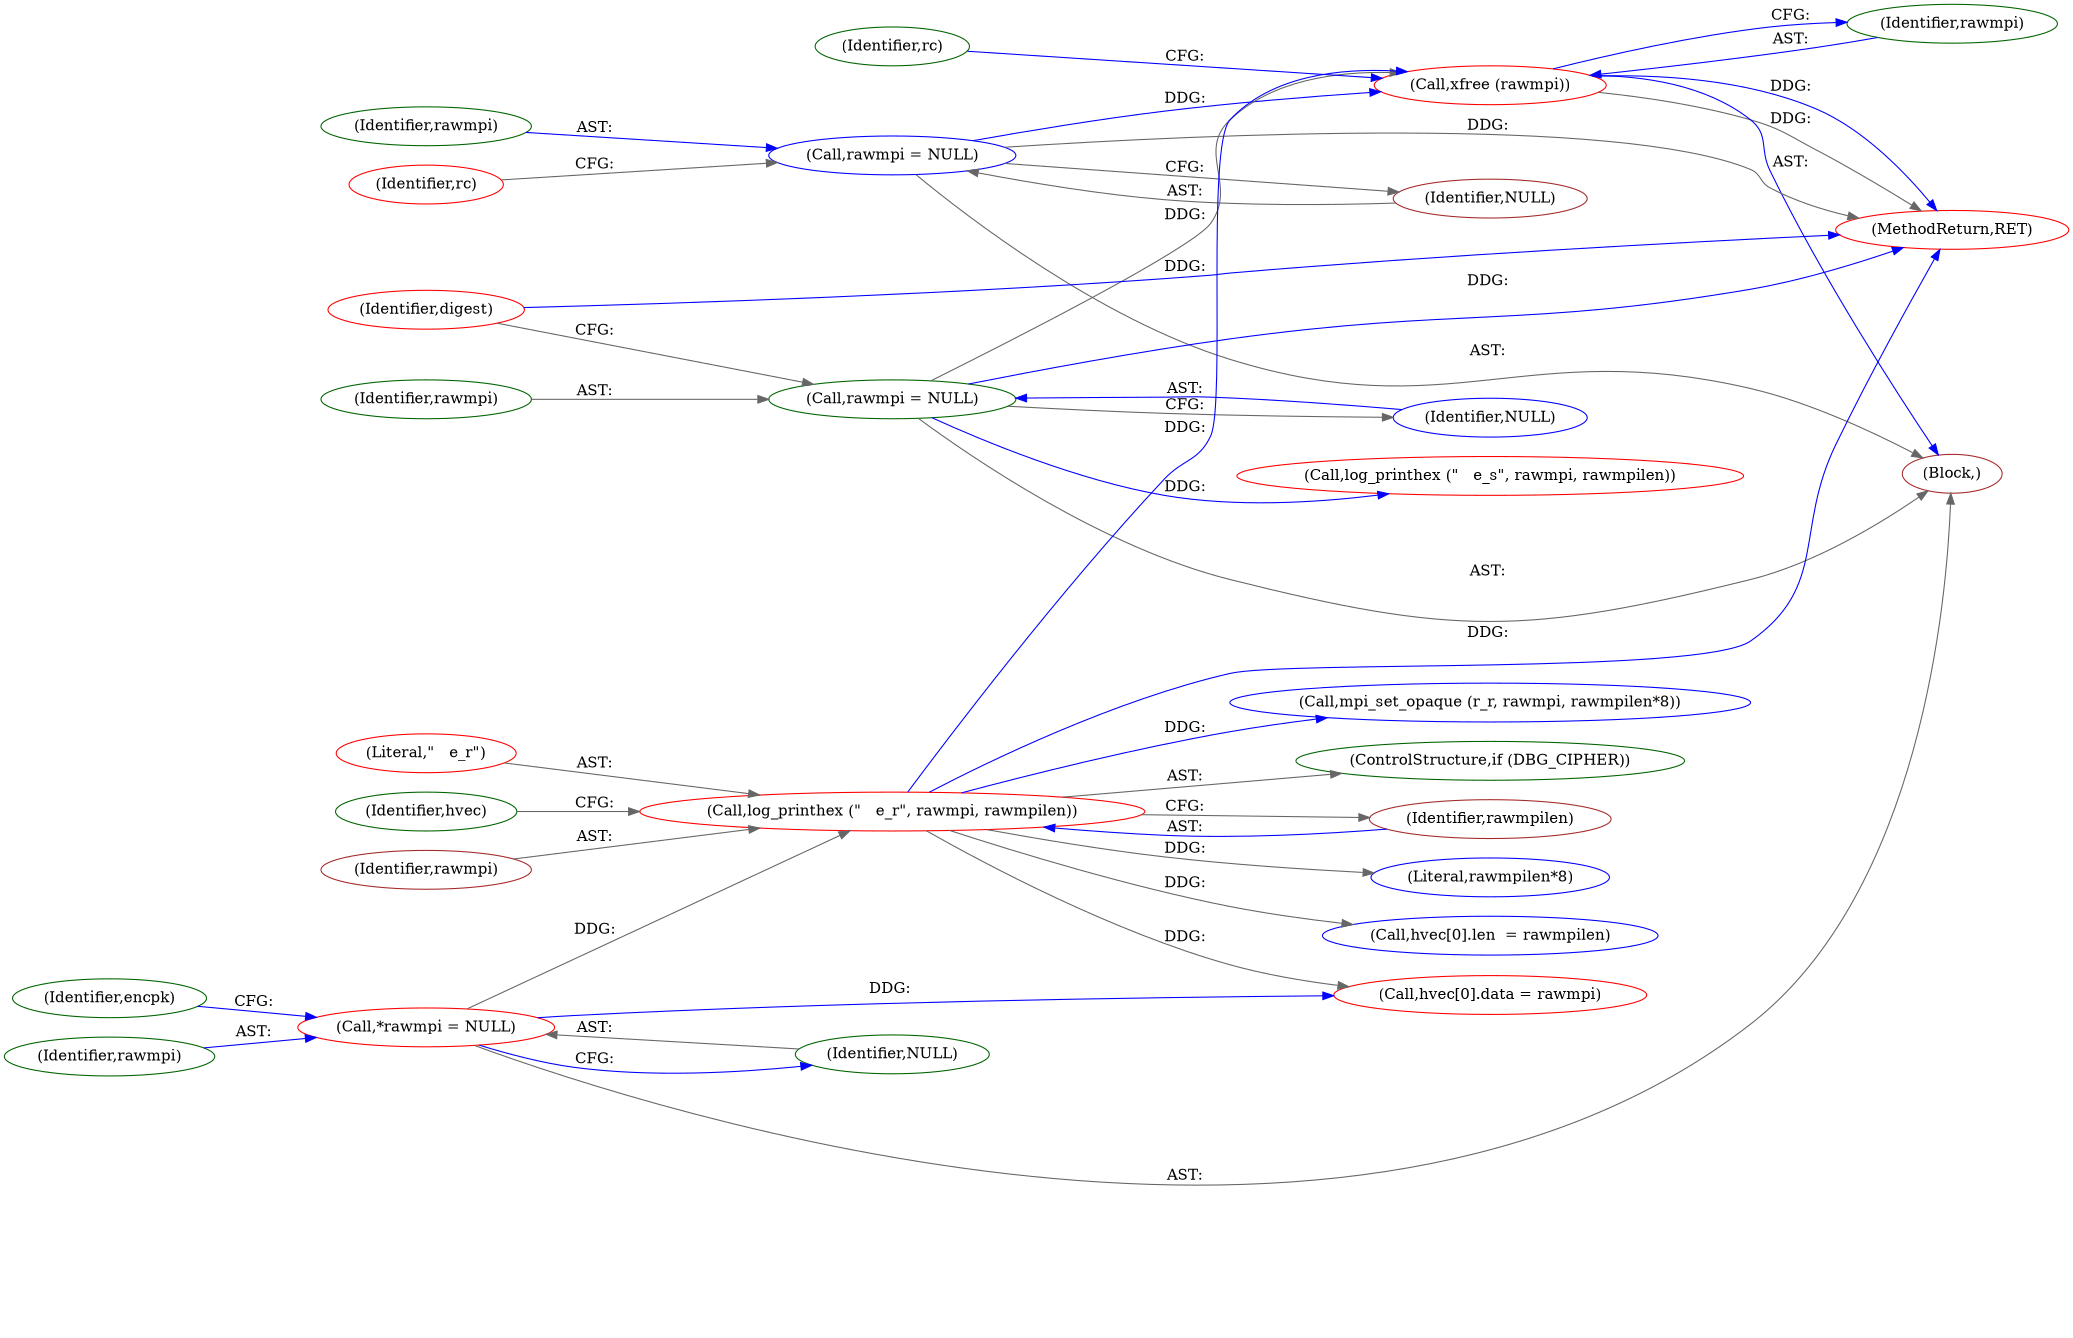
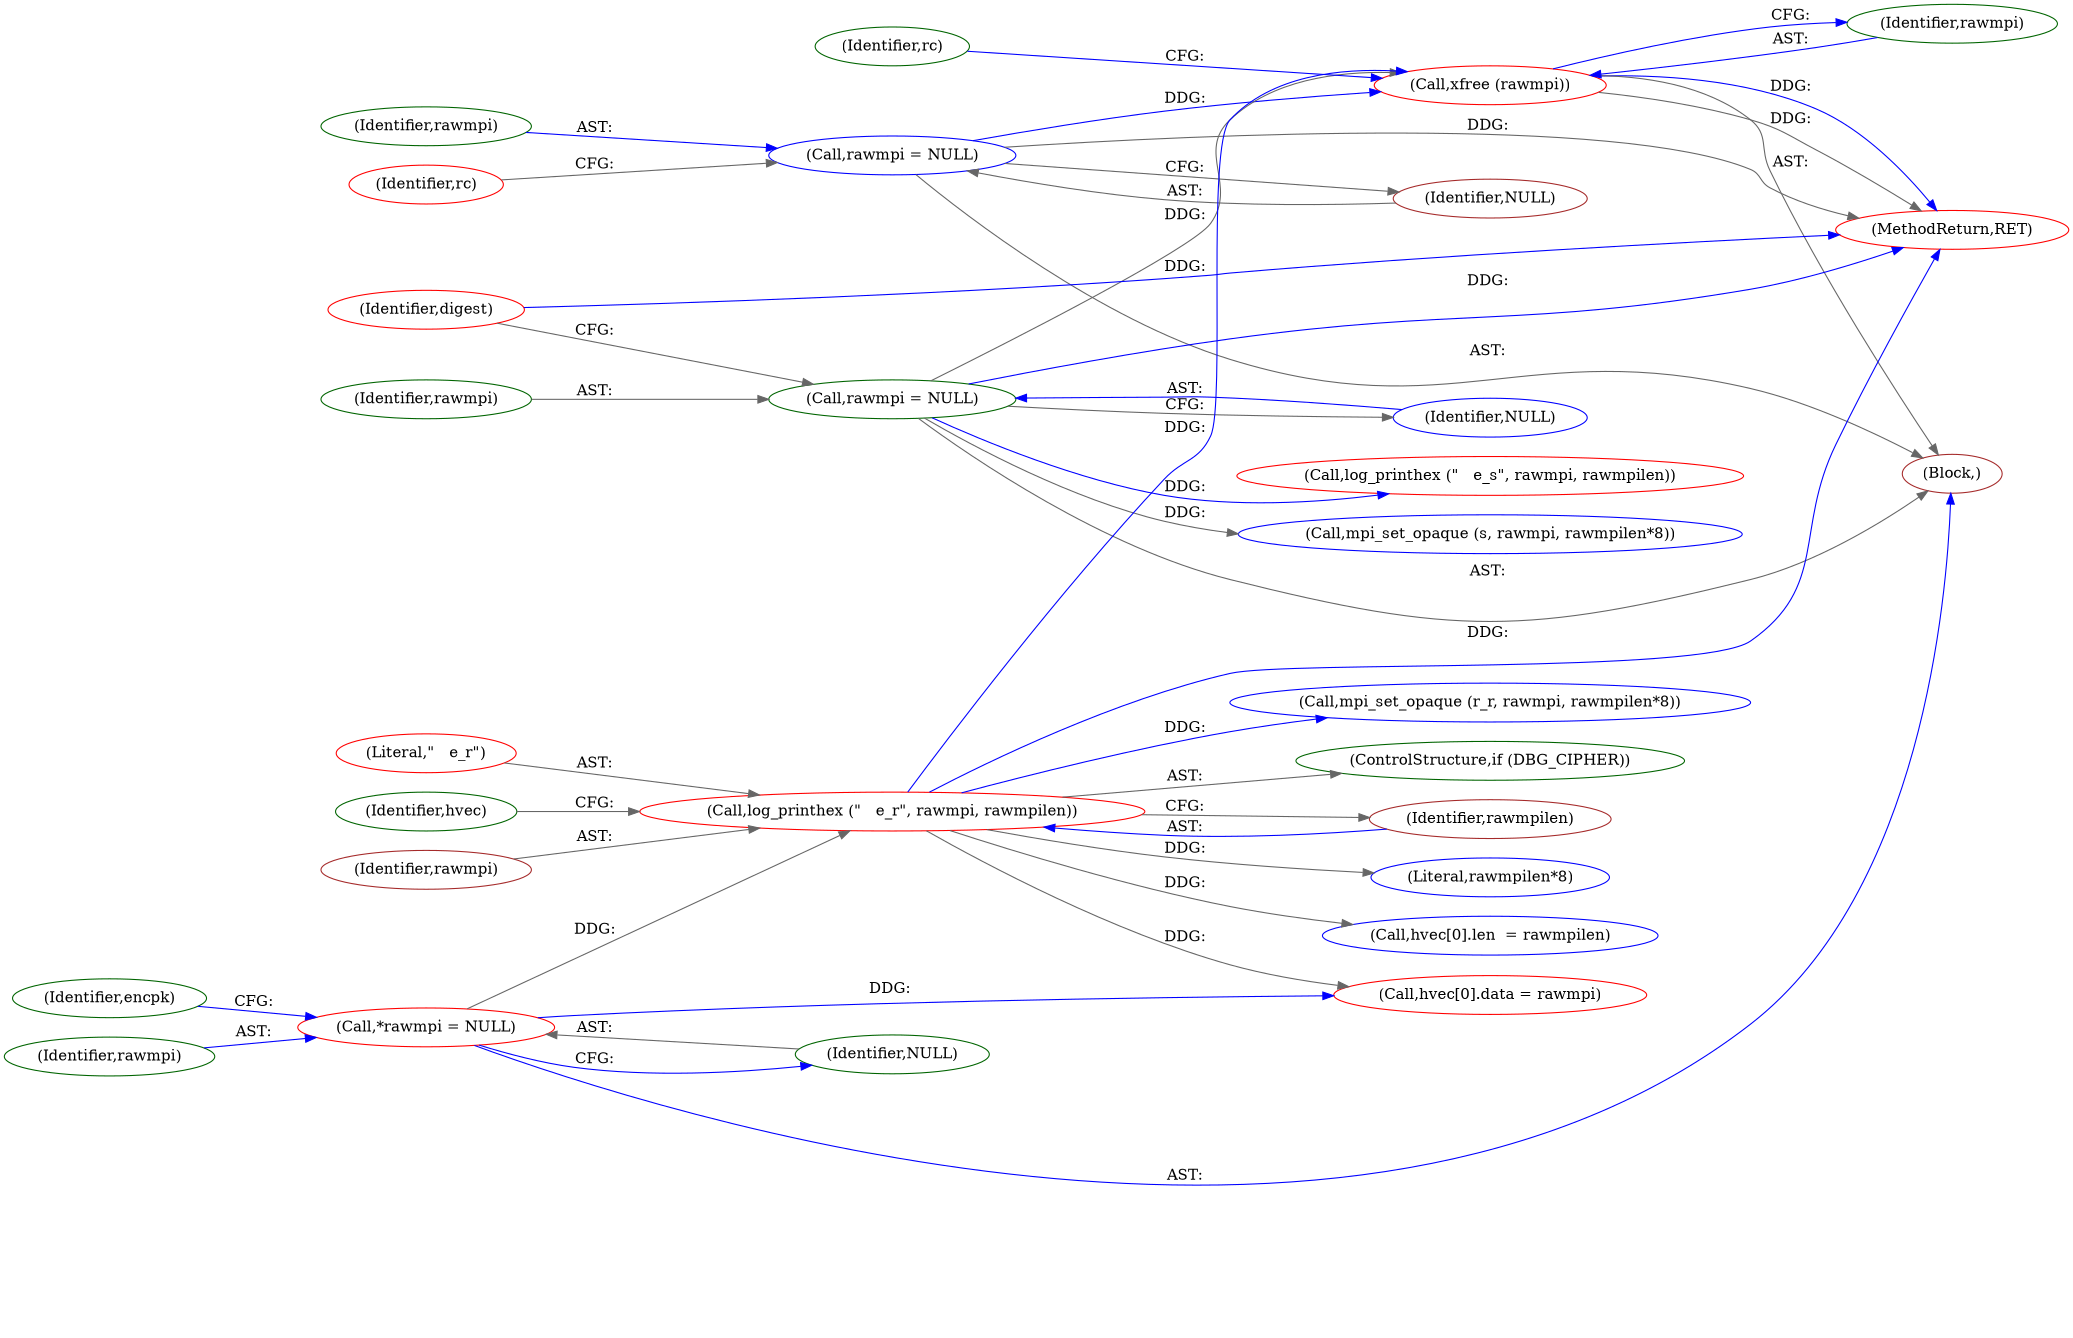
(1791, 213) -> (1791, 213)
none -> (1490, 534)
(1406, 1168) -> (1406, 1168)
